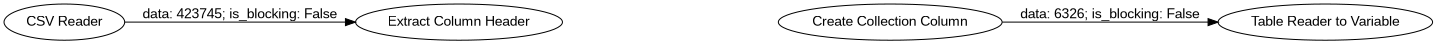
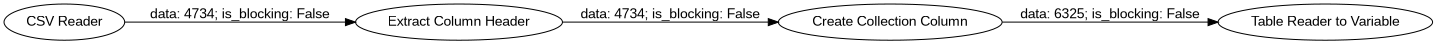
(240, 15) -> (240, 15)
(1110, 15) -> (1110, 15)
none -> (665, 22)
